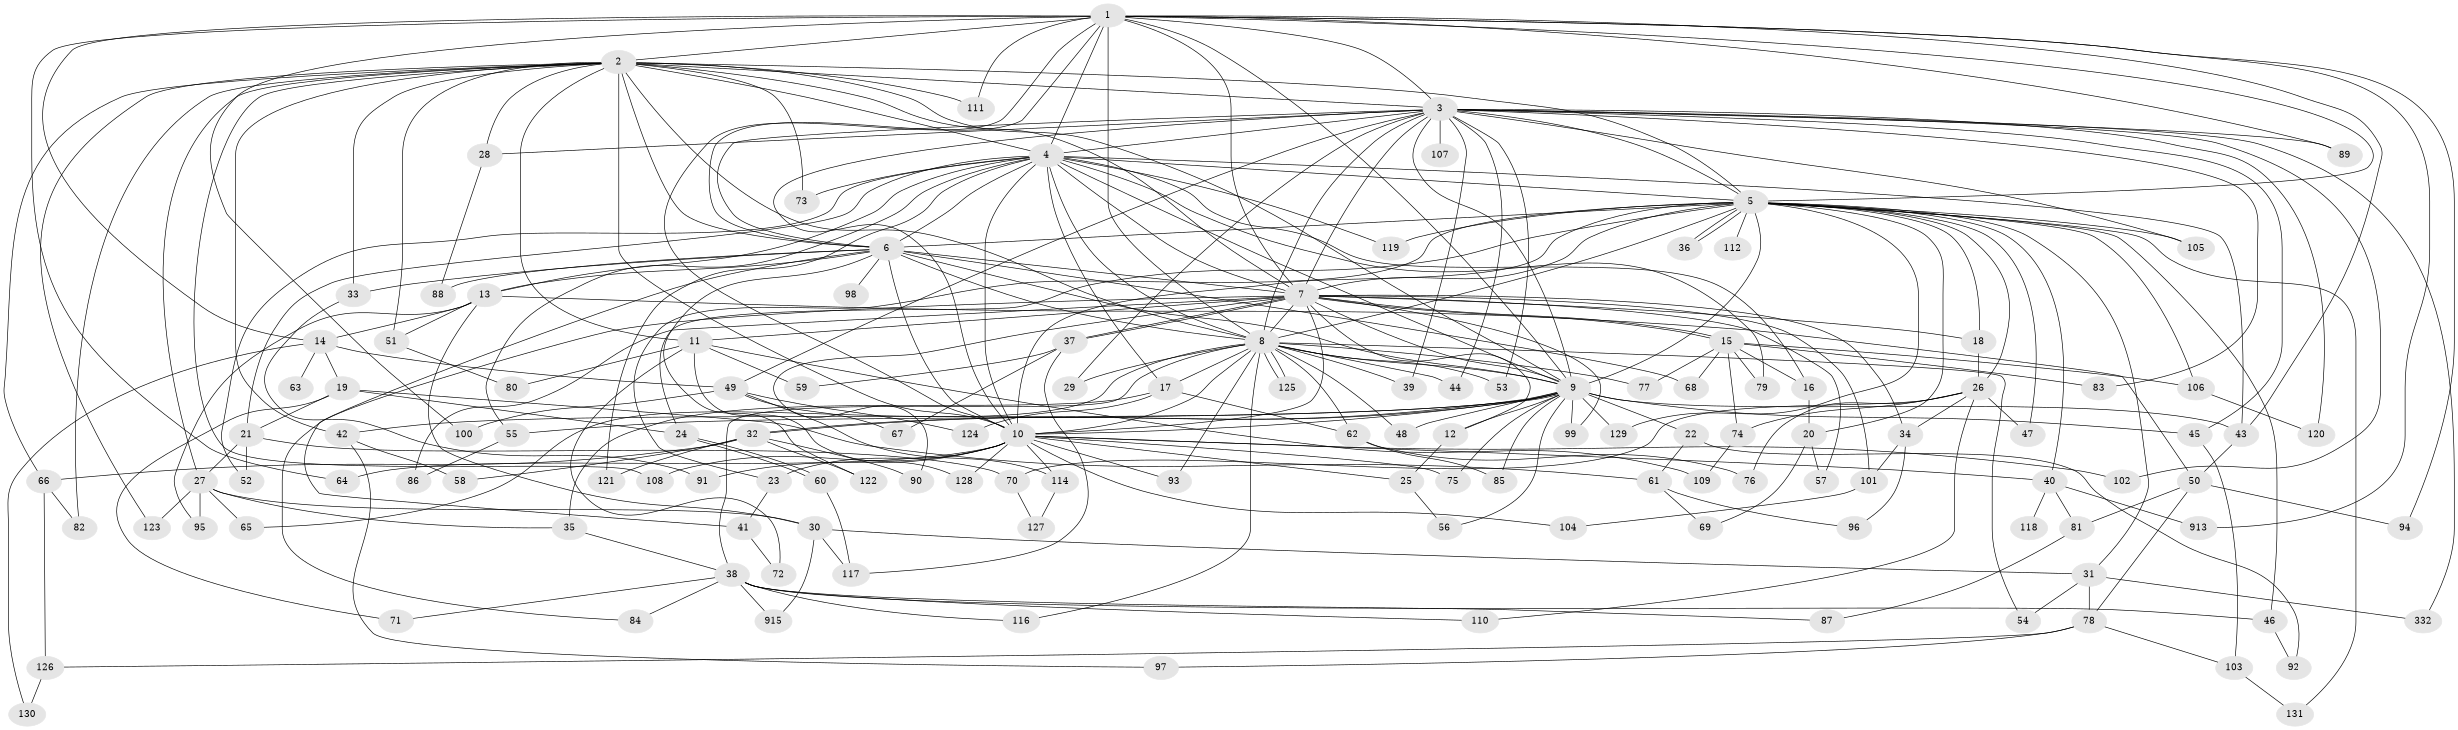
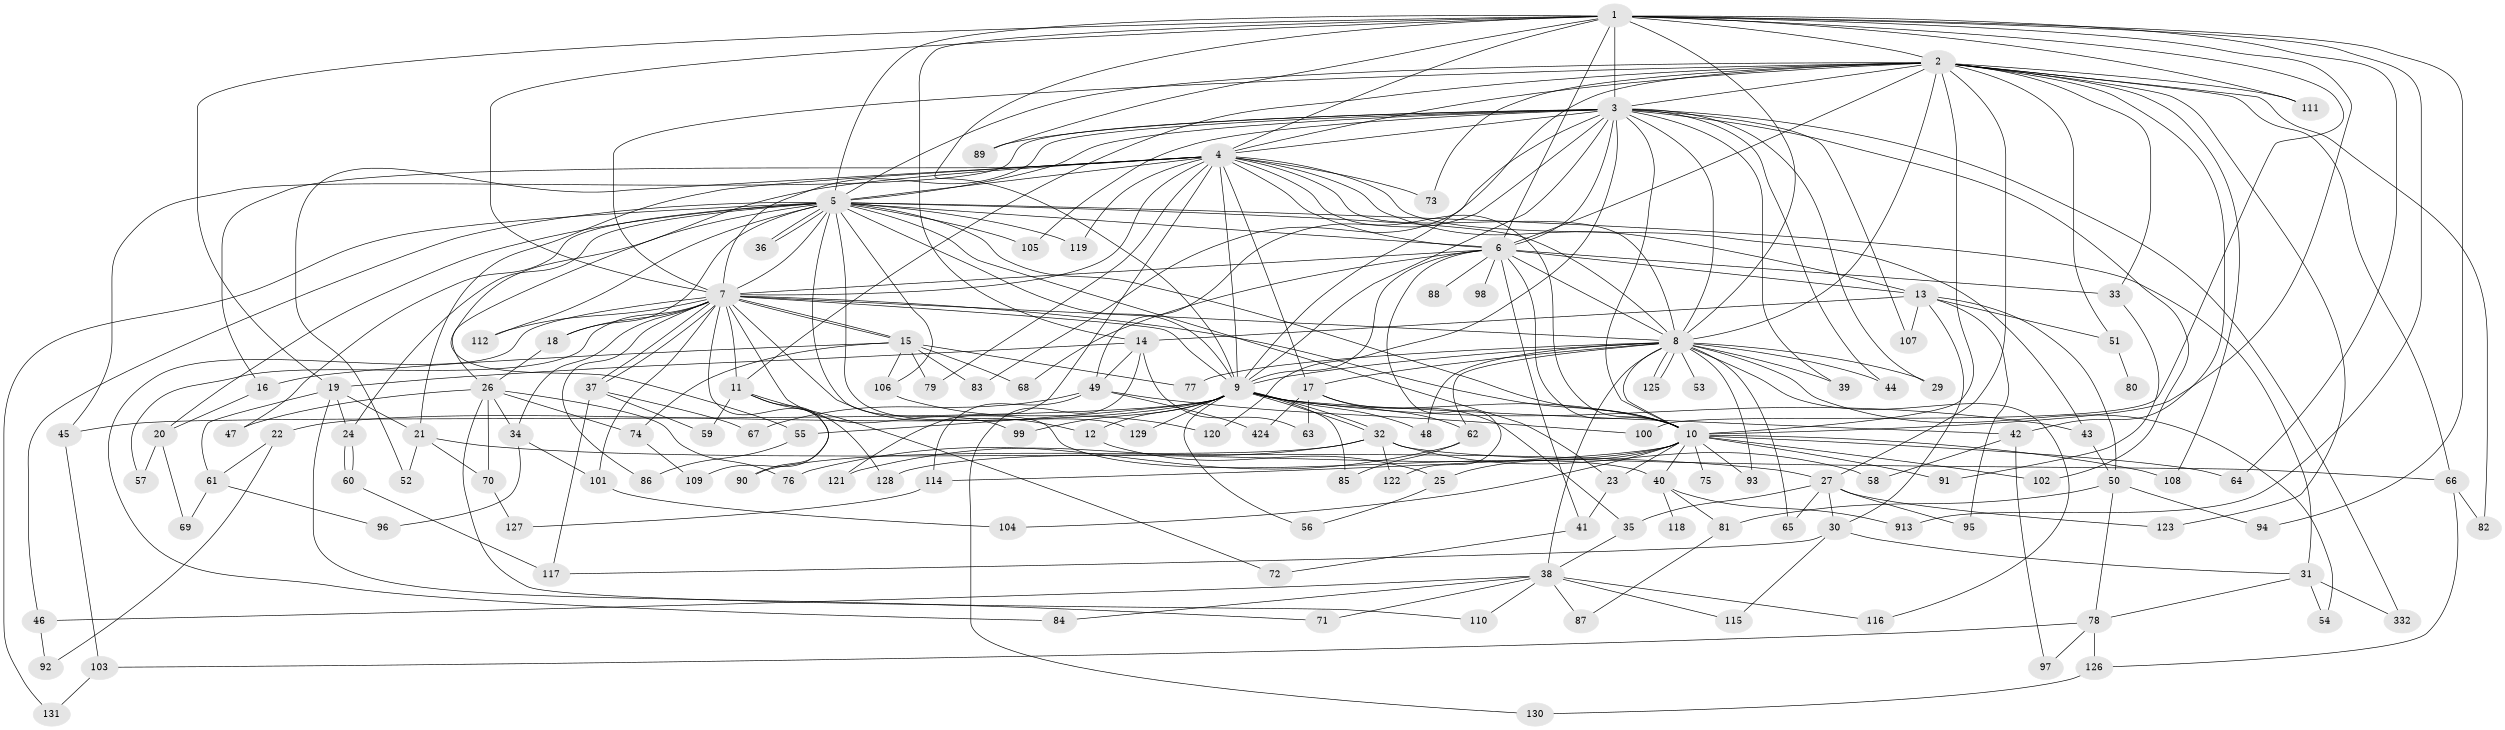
(1920, 39) -> (734, 40)
(485, 155) -> none
(1528, 232) -> none
none -> (606, 315)
none -> (1915, 318)
(611, 363) -> none
none -> (1309, 416)
(1505, 427) -> none
(970, 435) -> (1261, 435)
(773, 621) -> (1734, 621)
